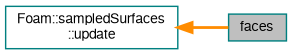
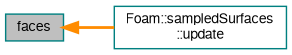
(210, 28) -> (96, 28)
